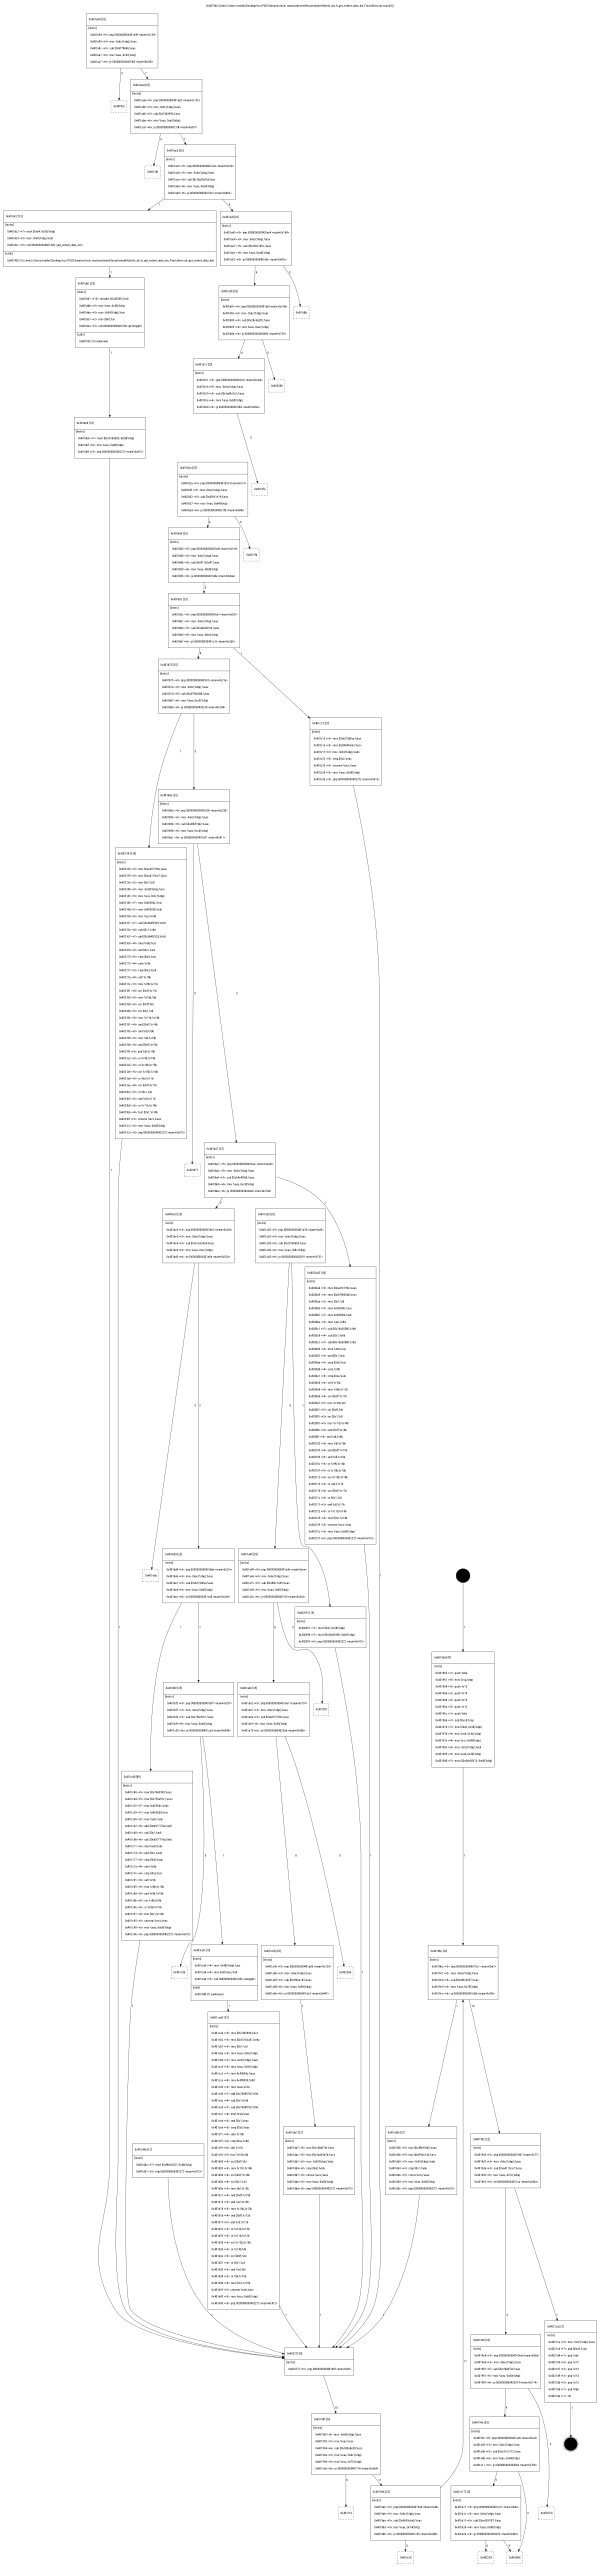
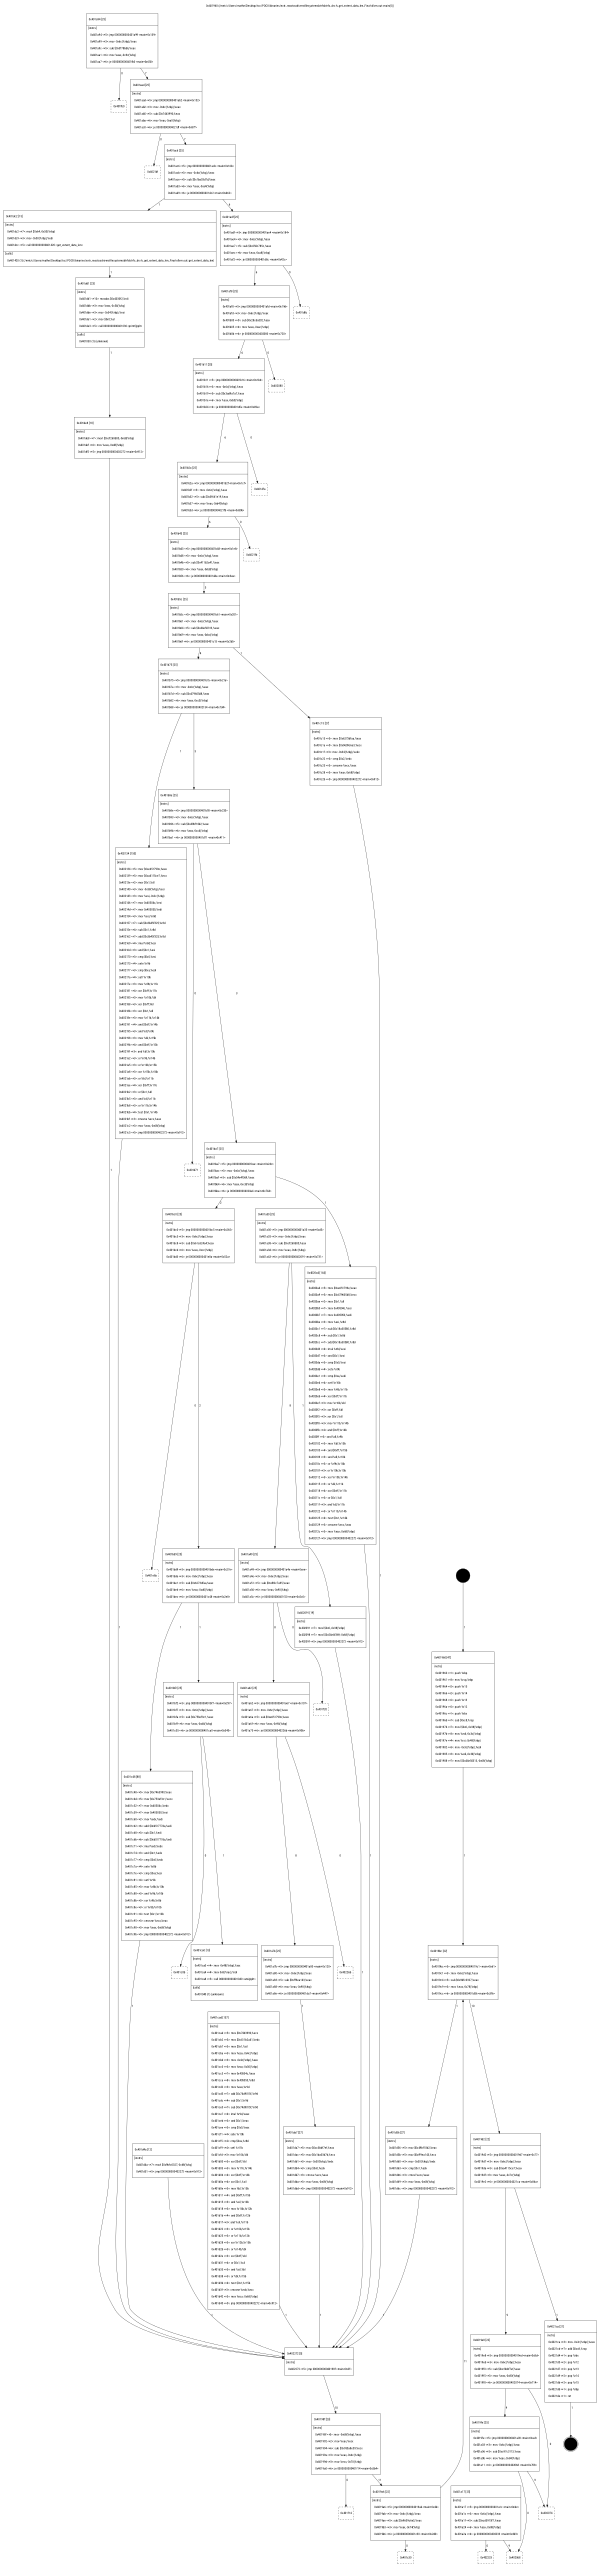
none -> (221, 437)
(228, 2005) -> none
(495, 2478) -> (537, 2488)
